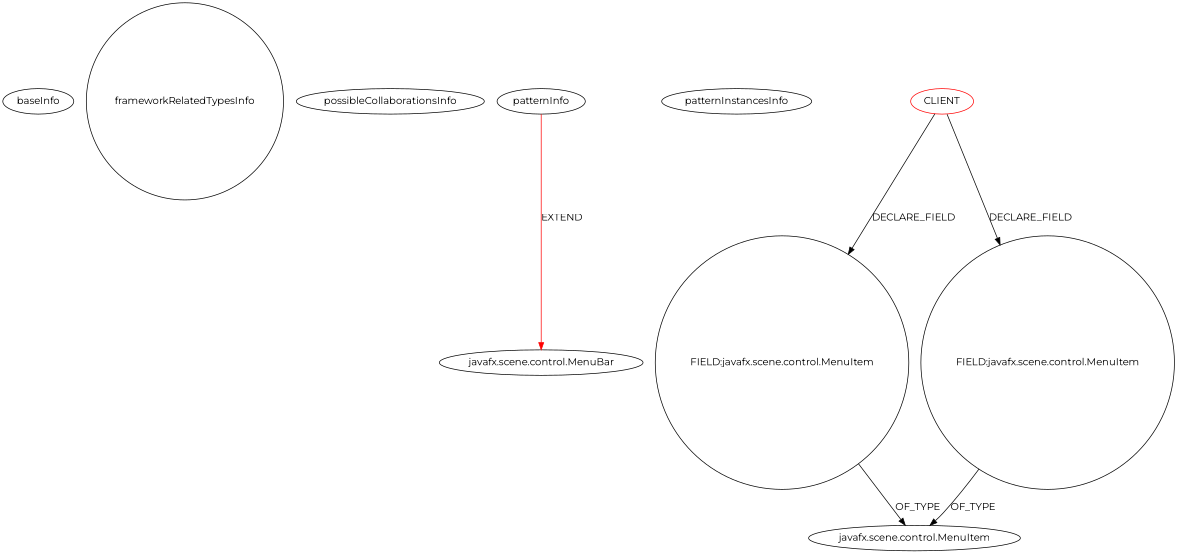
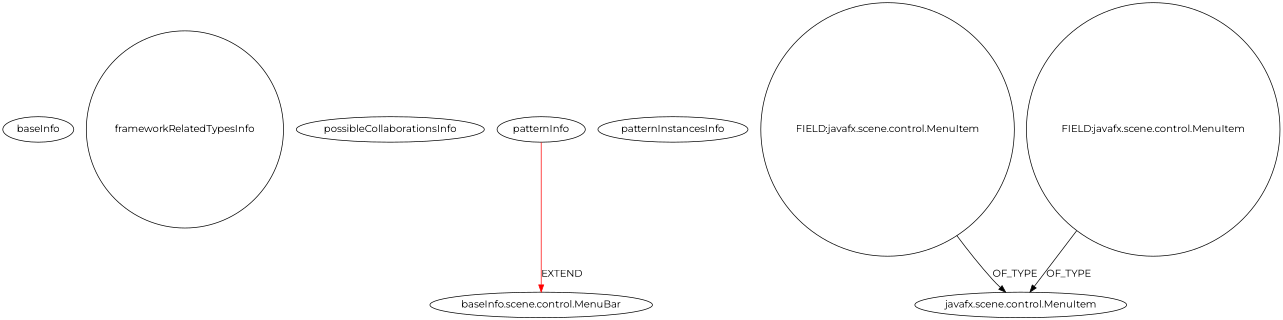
(942, 101) -> none
(541, 363) -> (541, 305)
